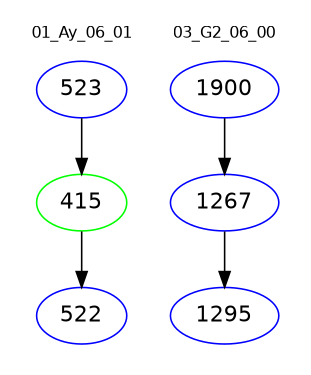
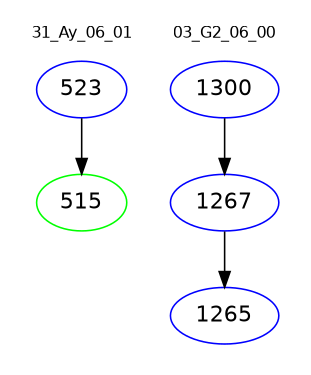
(82, 34) -> (82, 34)
(225, 90) -> (225, 90)
(82, 203) -> (82, 203)
(82, 316) -> none
(225, 316) -> (225, 316)
